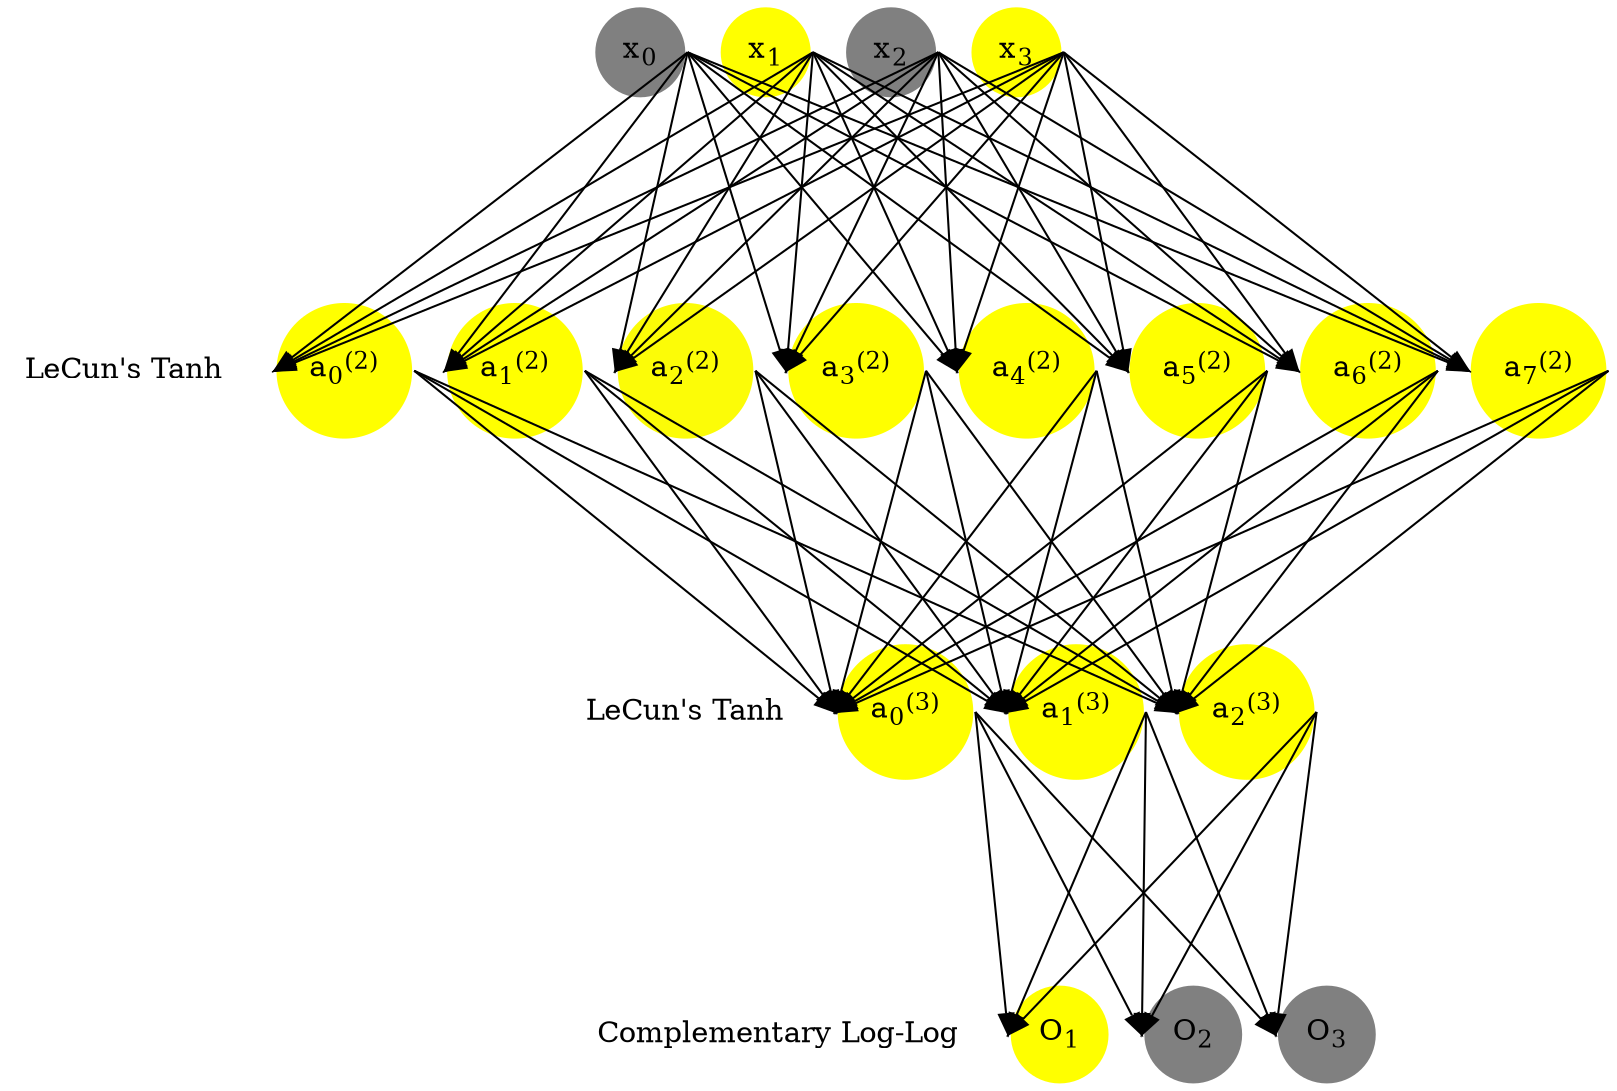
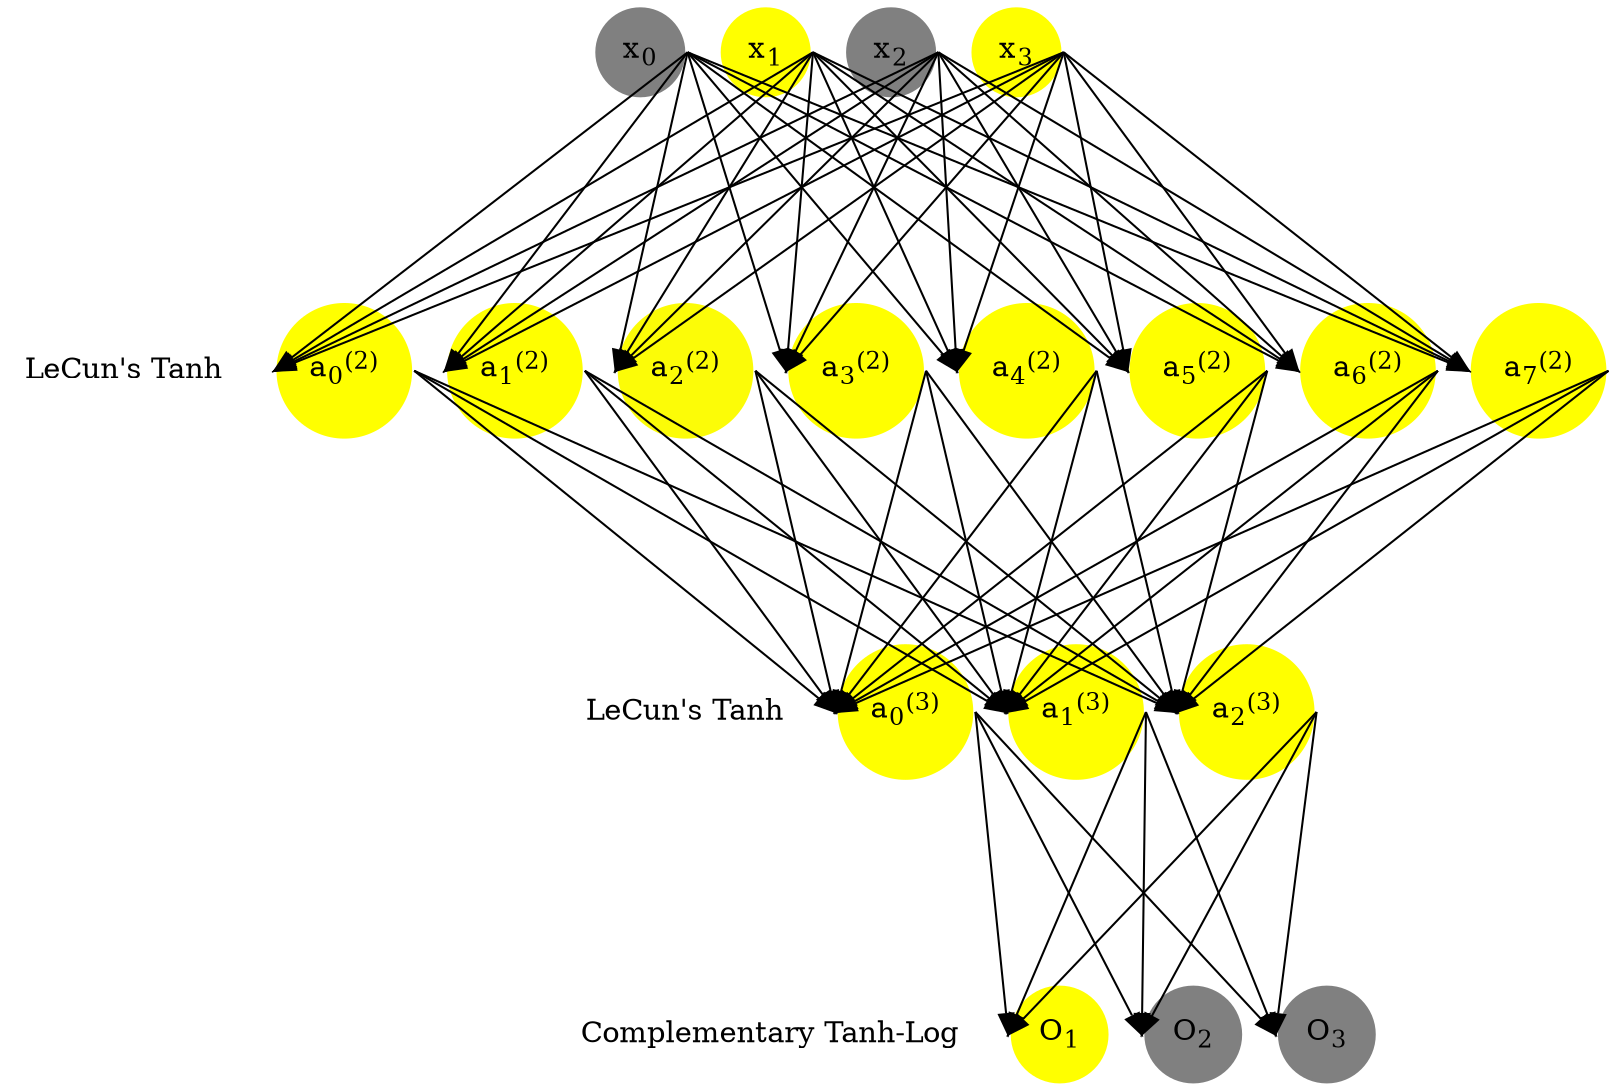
(778, 1035) -> (770, 1035)
